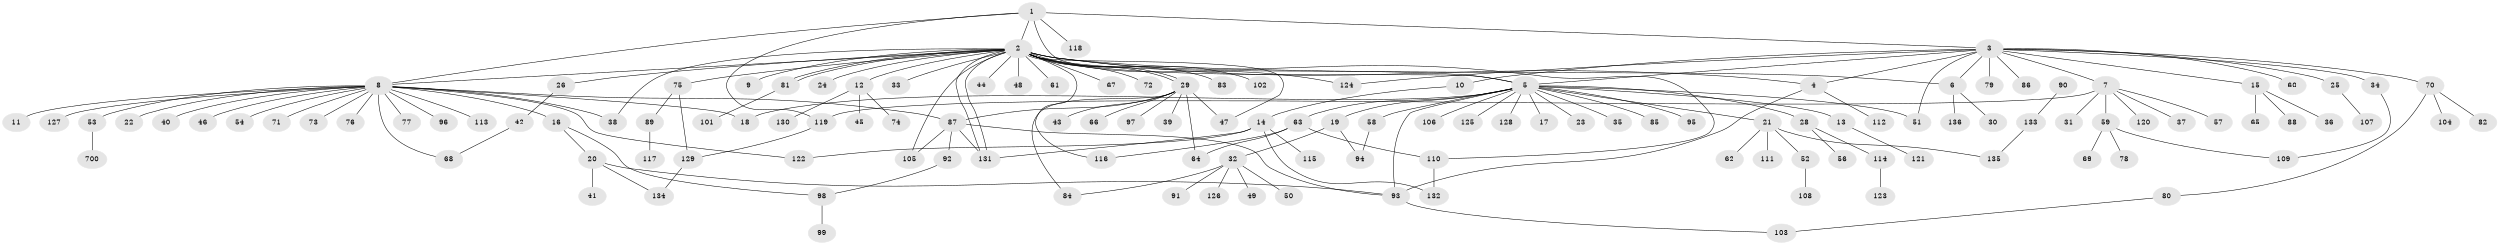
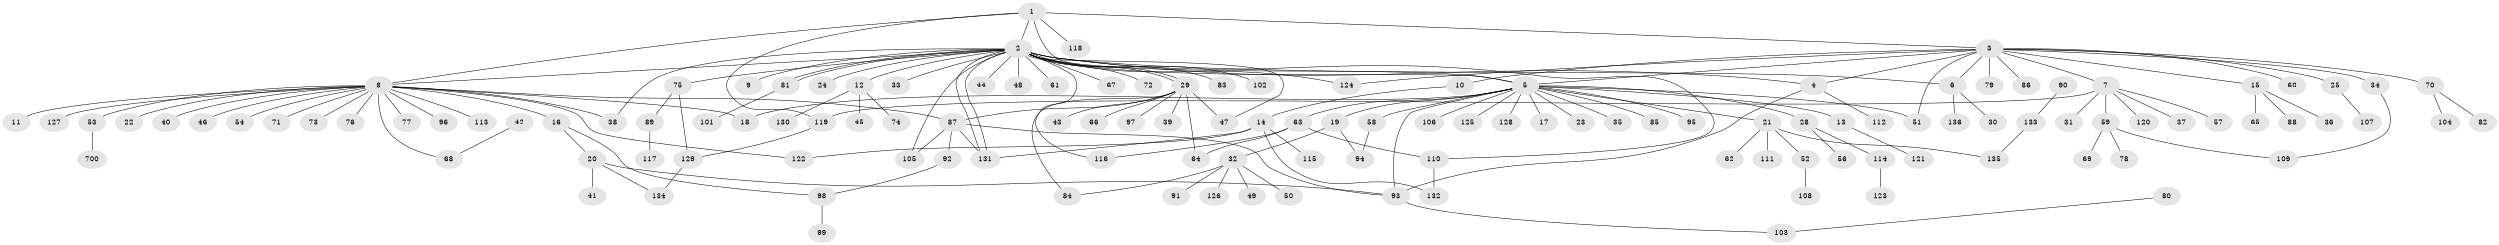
(561, 86) -> none
(2316, 171) -> none
